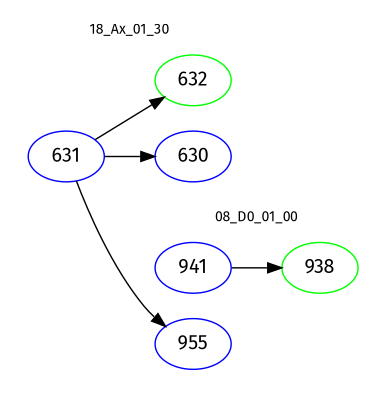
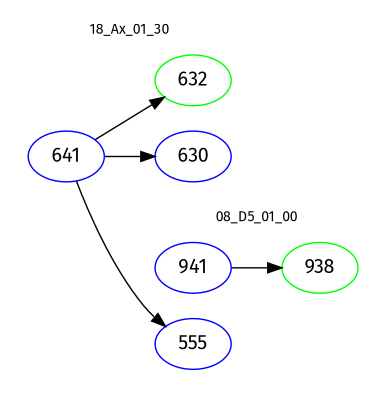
(66, 156) -> (66, 156)
(257, 218) -> (257, 218)
(193, 344) -> (193, 344)
